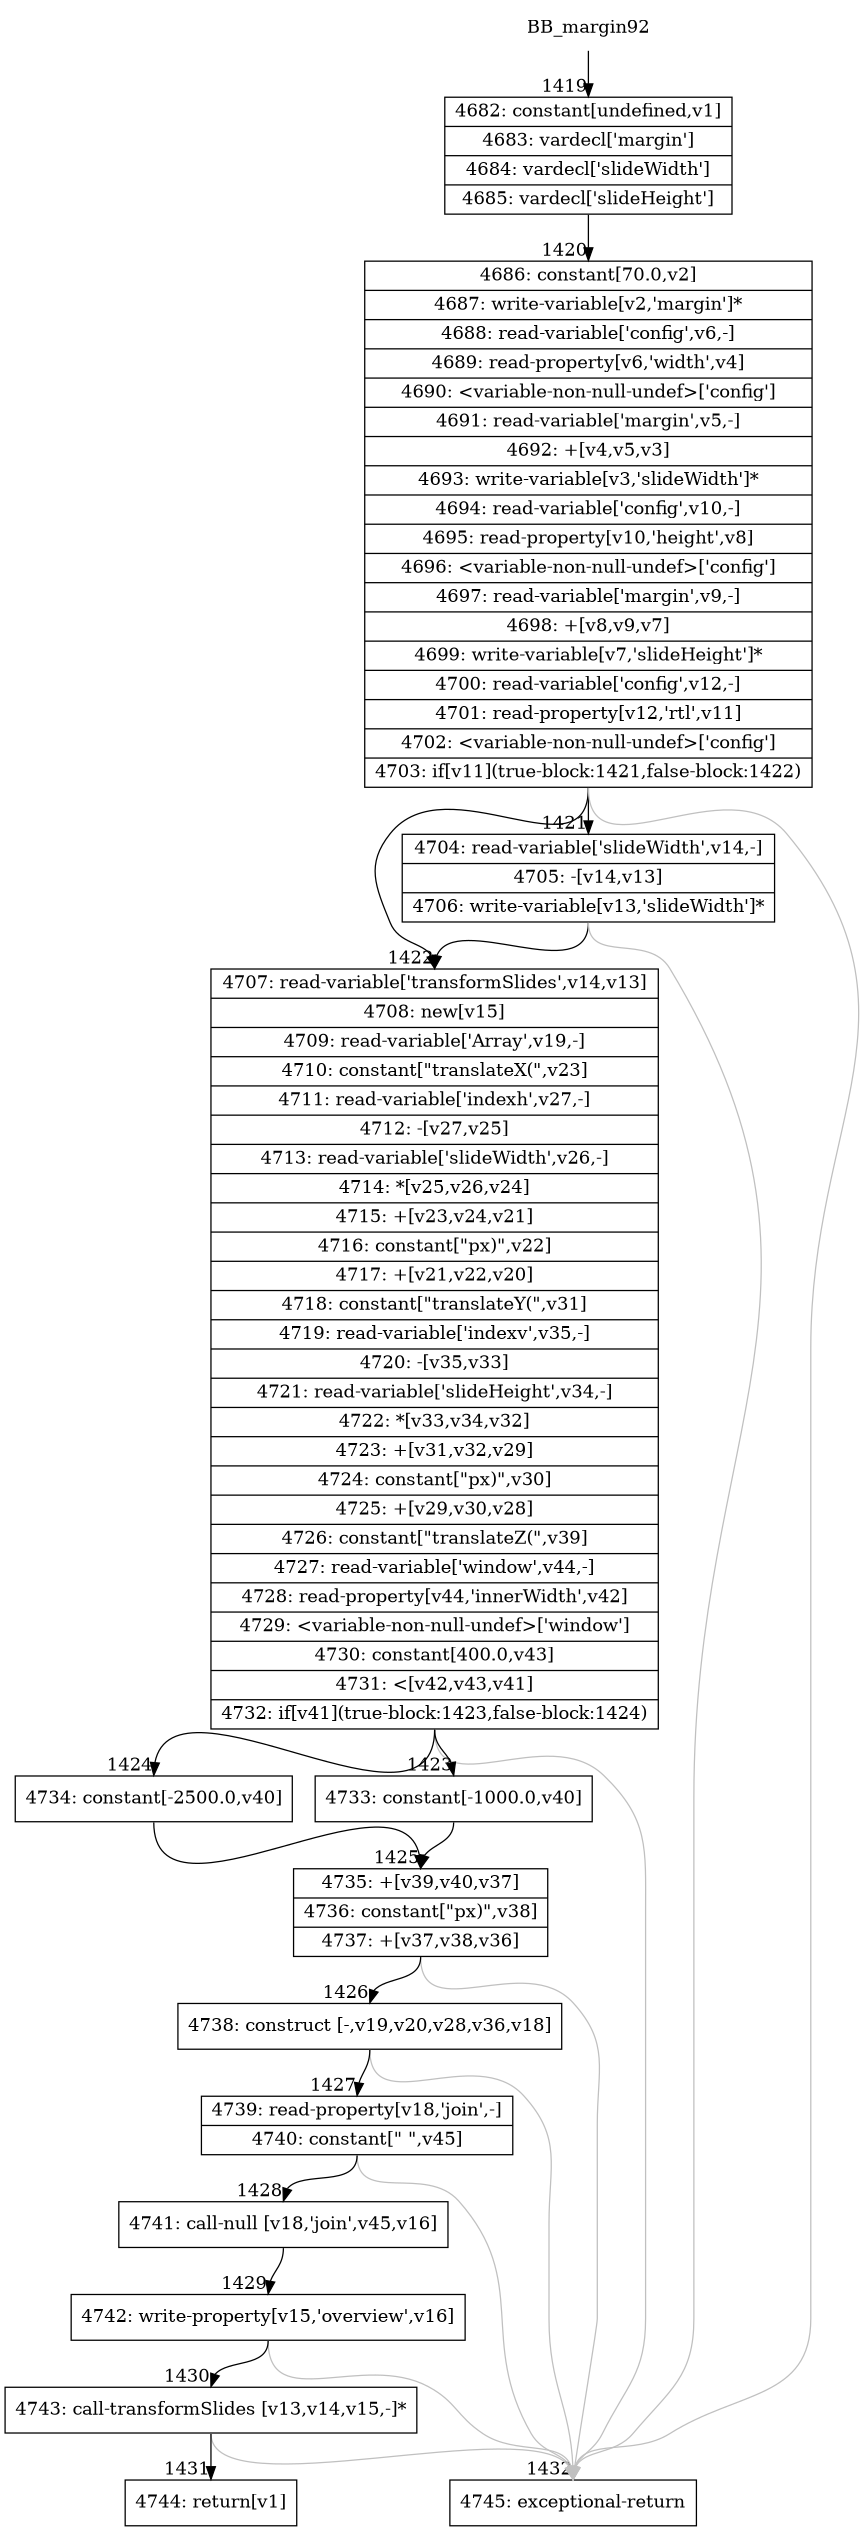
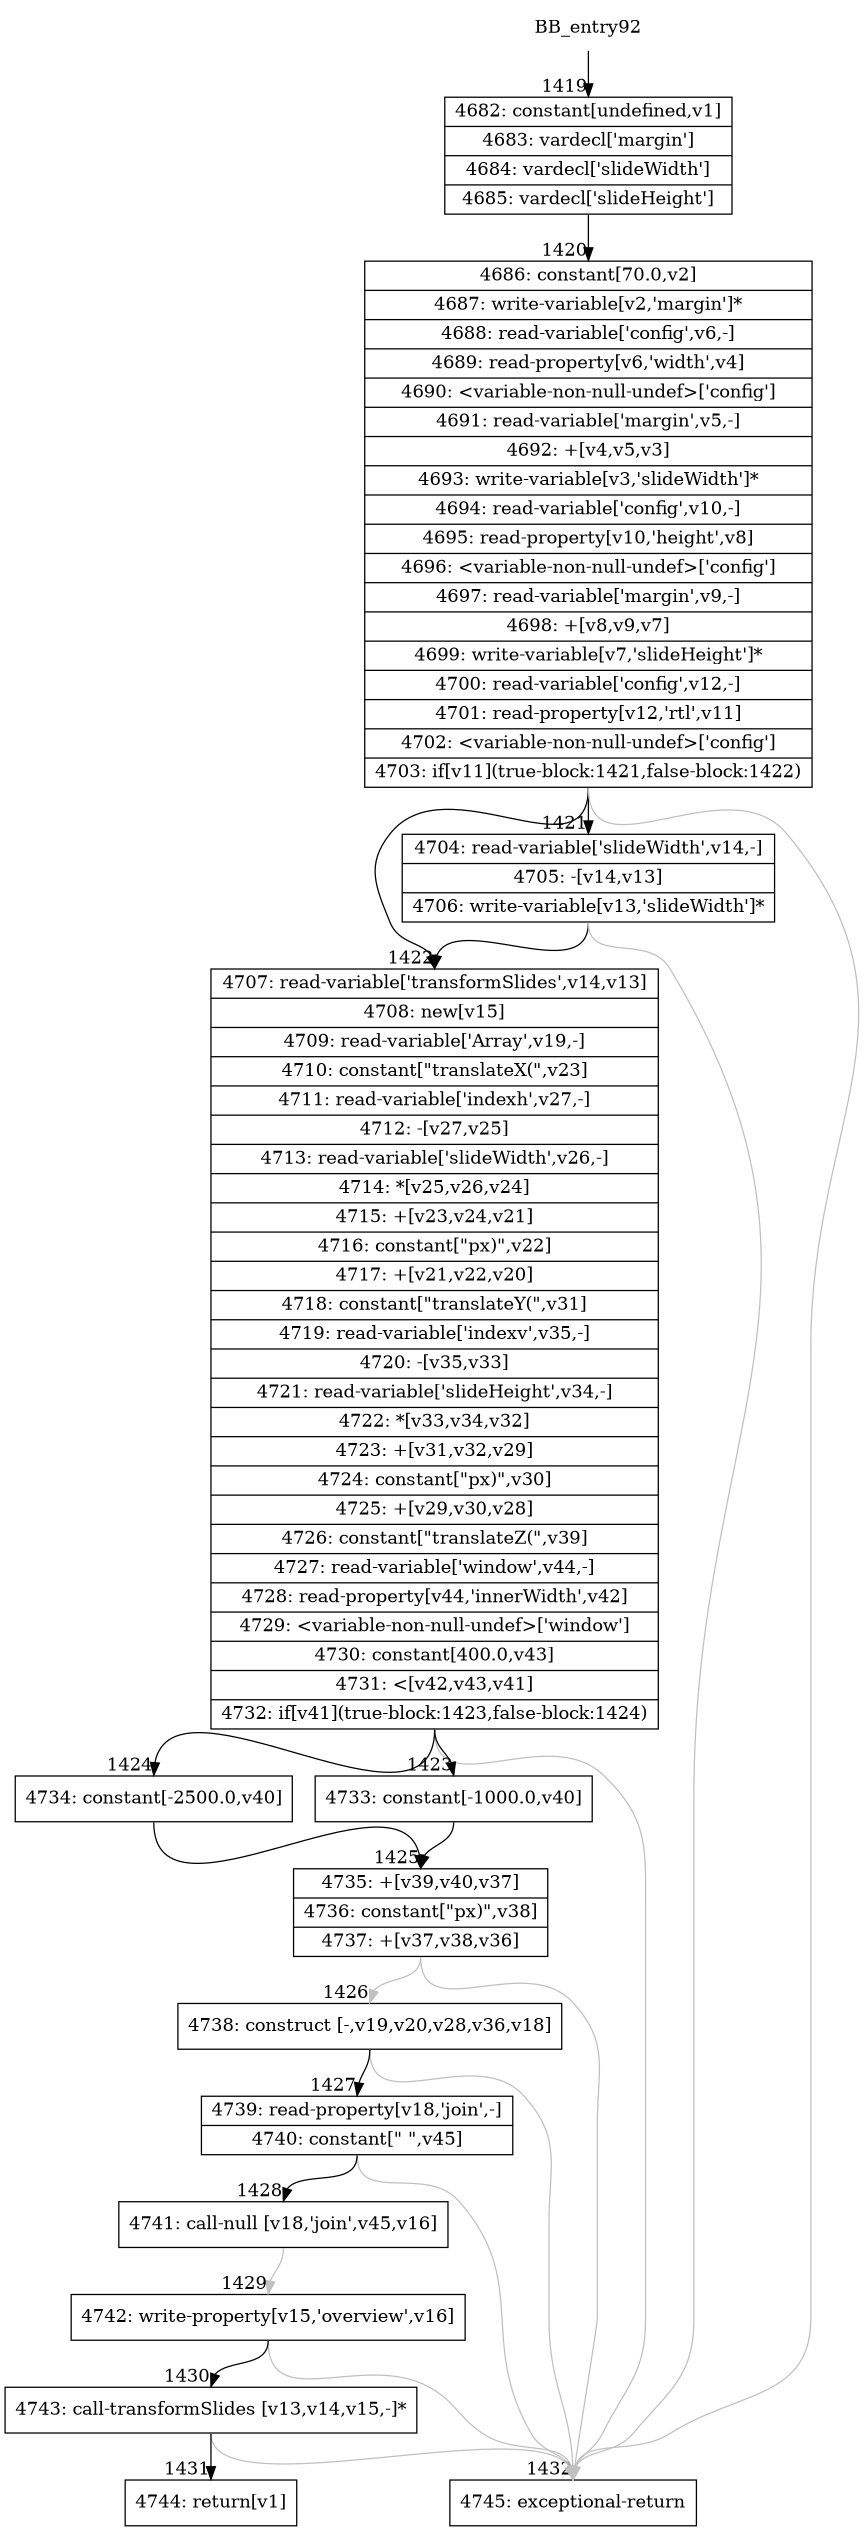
(588, 28) -> (588, 28)
(401, 1978) -> (401, 1978)
(279, 2265) -> (279, 2265)
